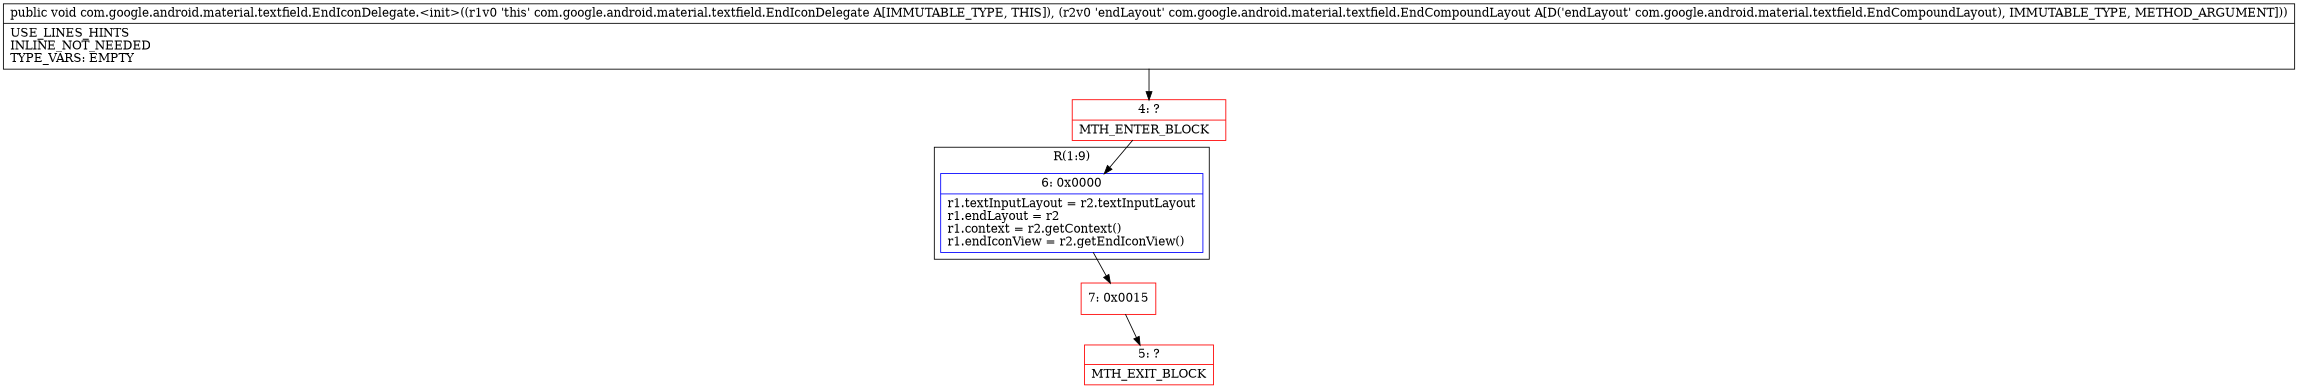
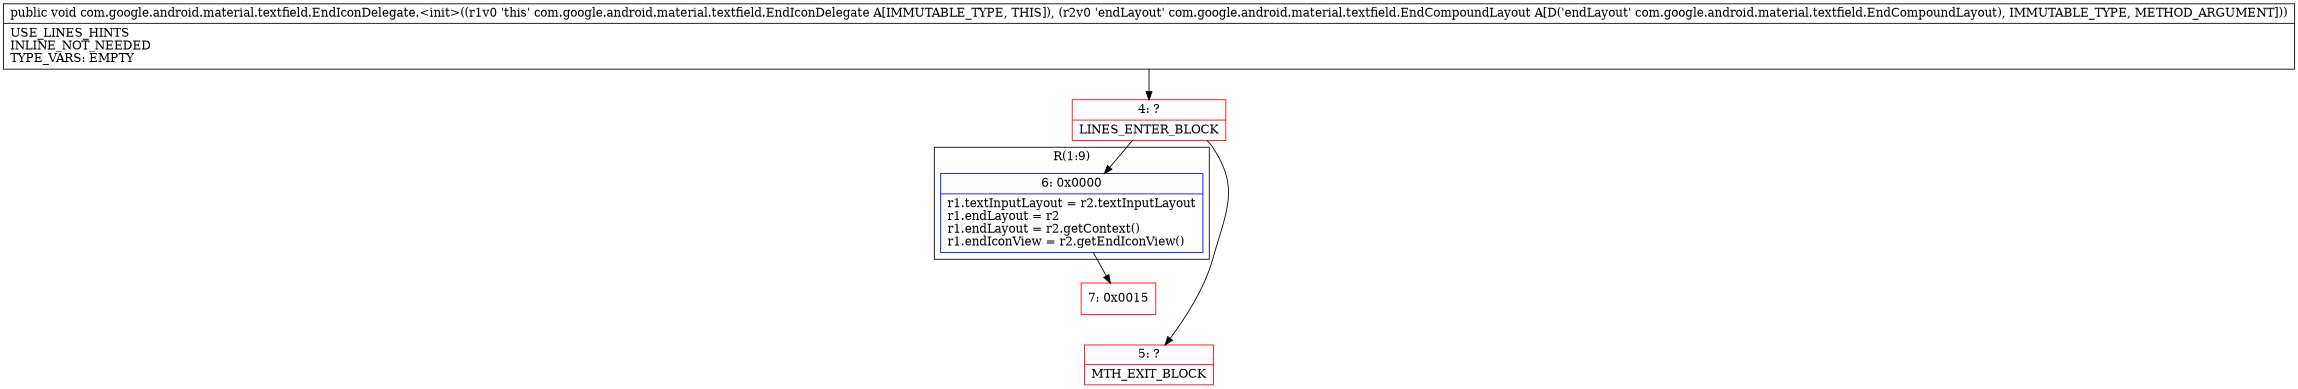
(1144, 130) -> (1149, 130)
(1034, 229) -> (1044, 229)
(1131, 326) -> (1218, 242)
